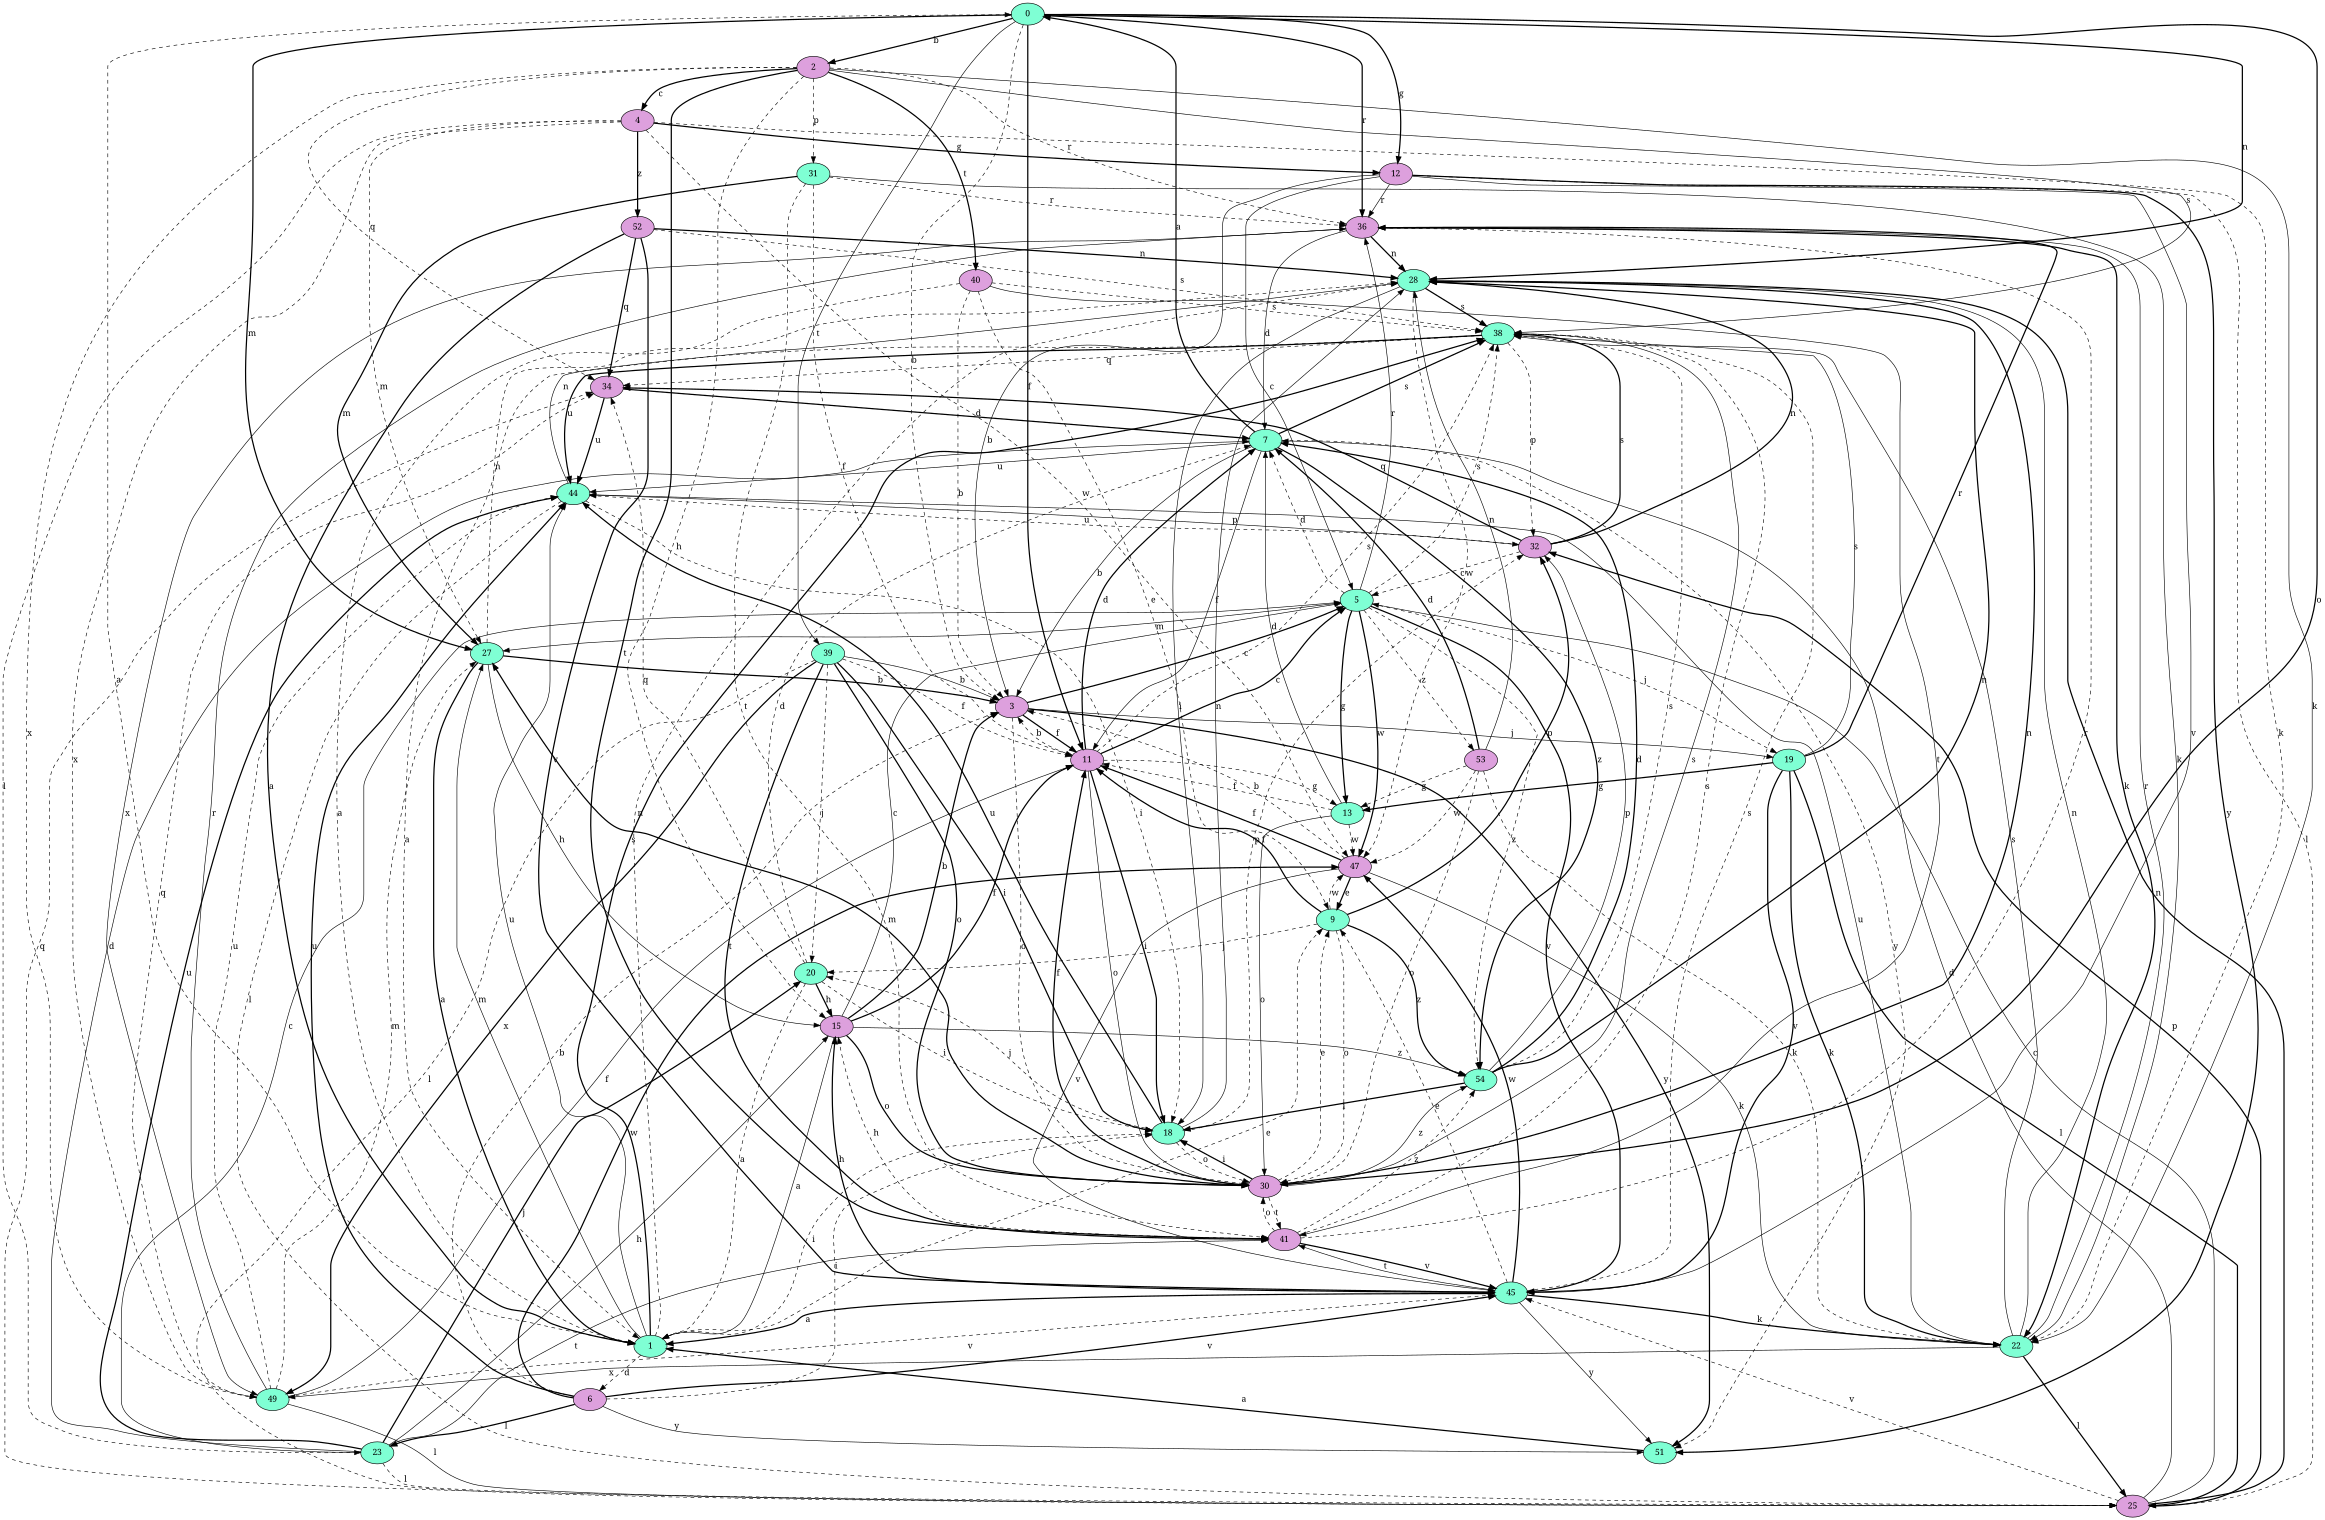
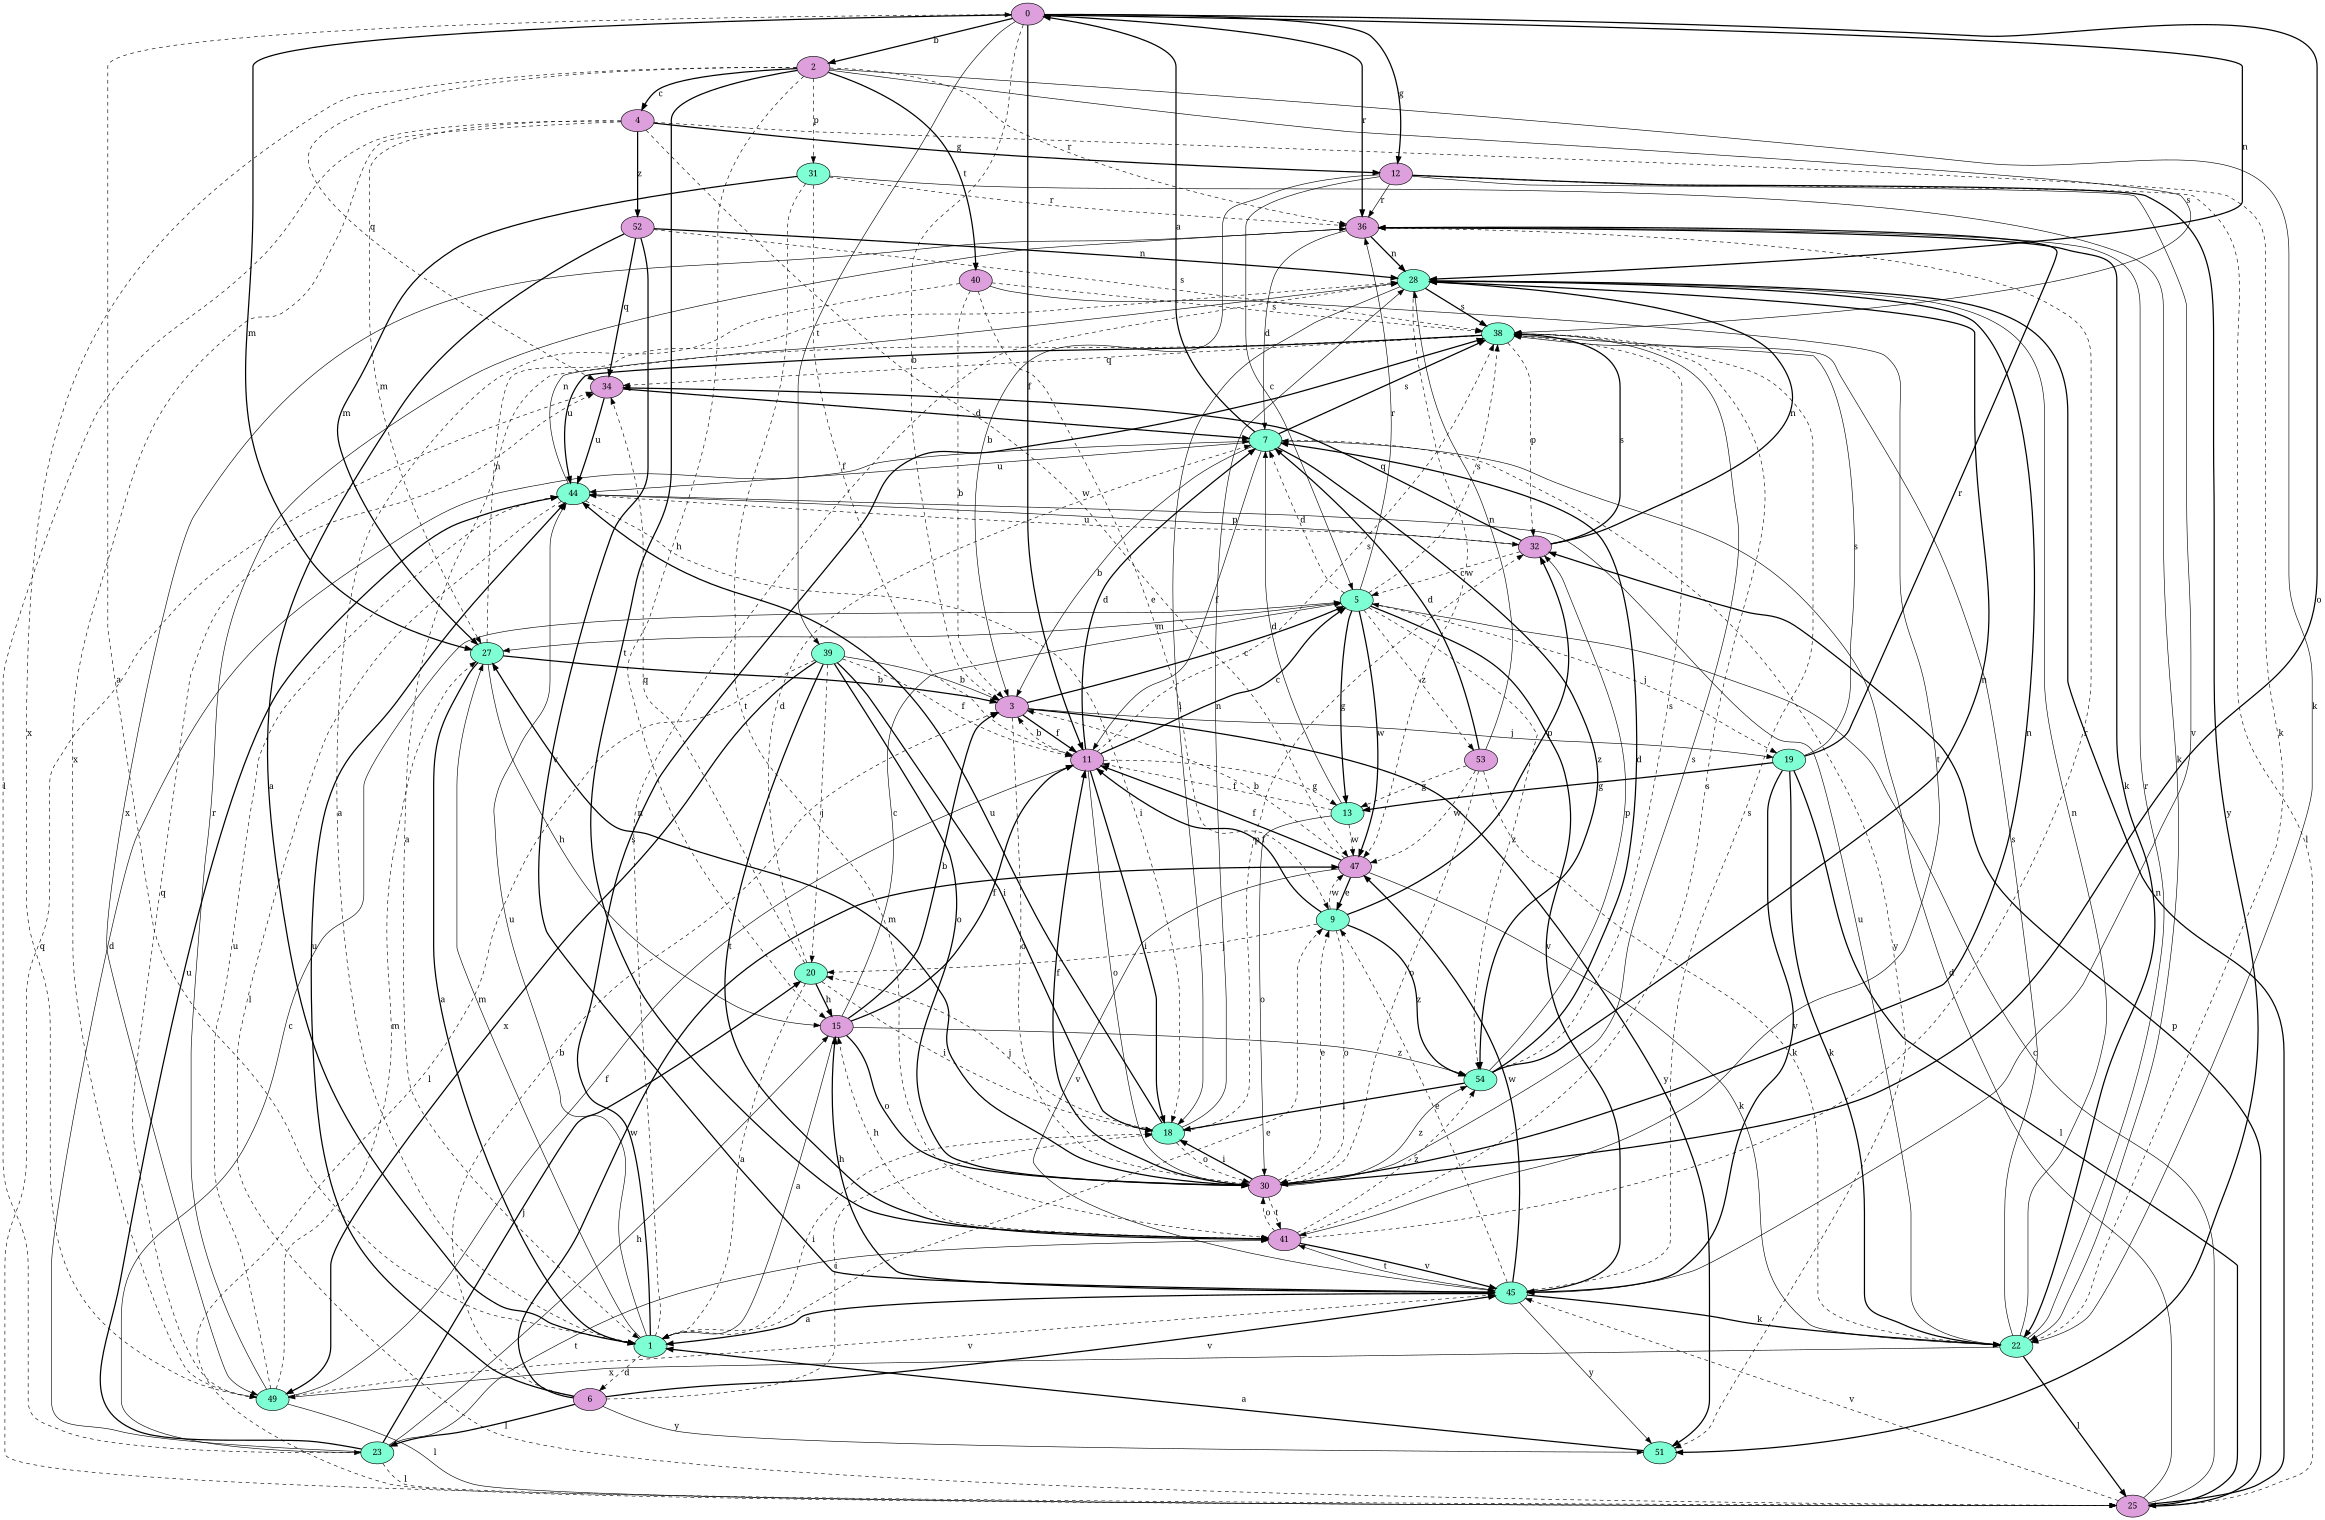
(1028, 14) -> (1028, 14)
